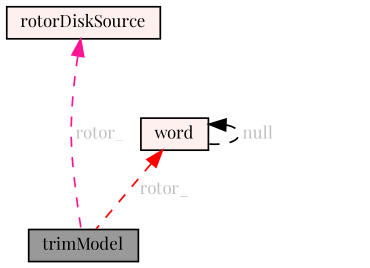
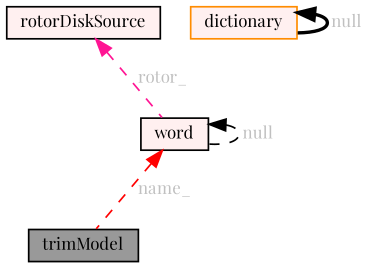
none -> (244, 23)
(71, 143) -> (134, 85)
(163, 190) -> (163, 190)
